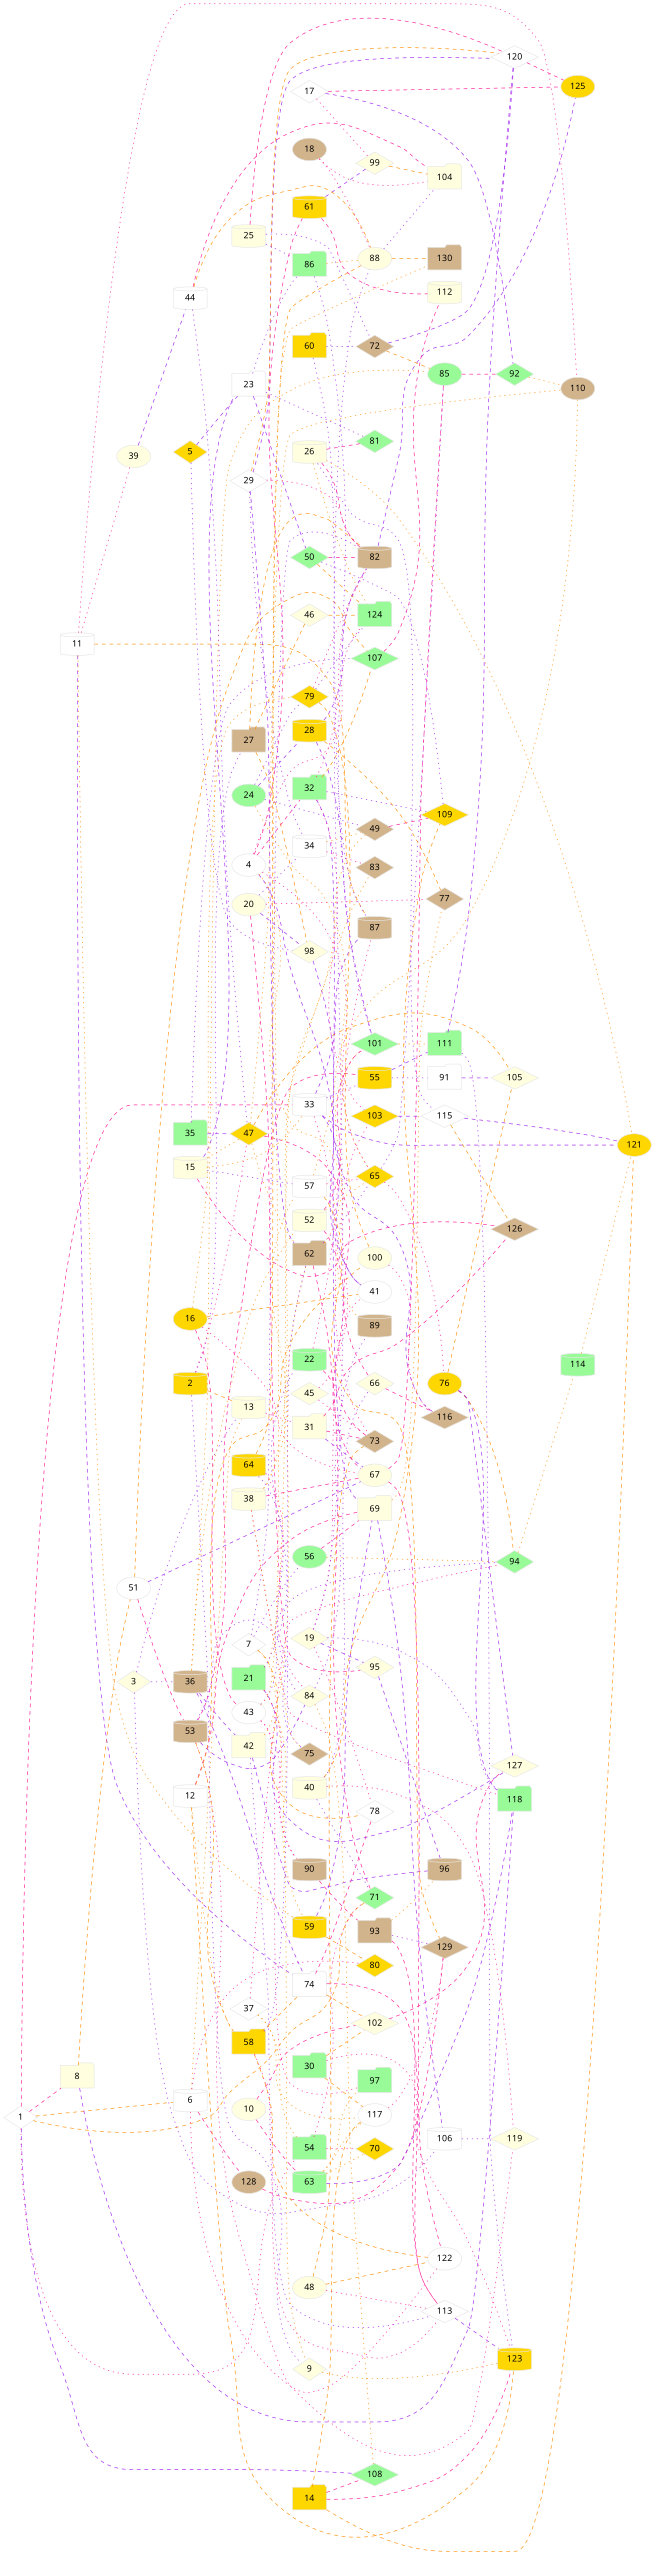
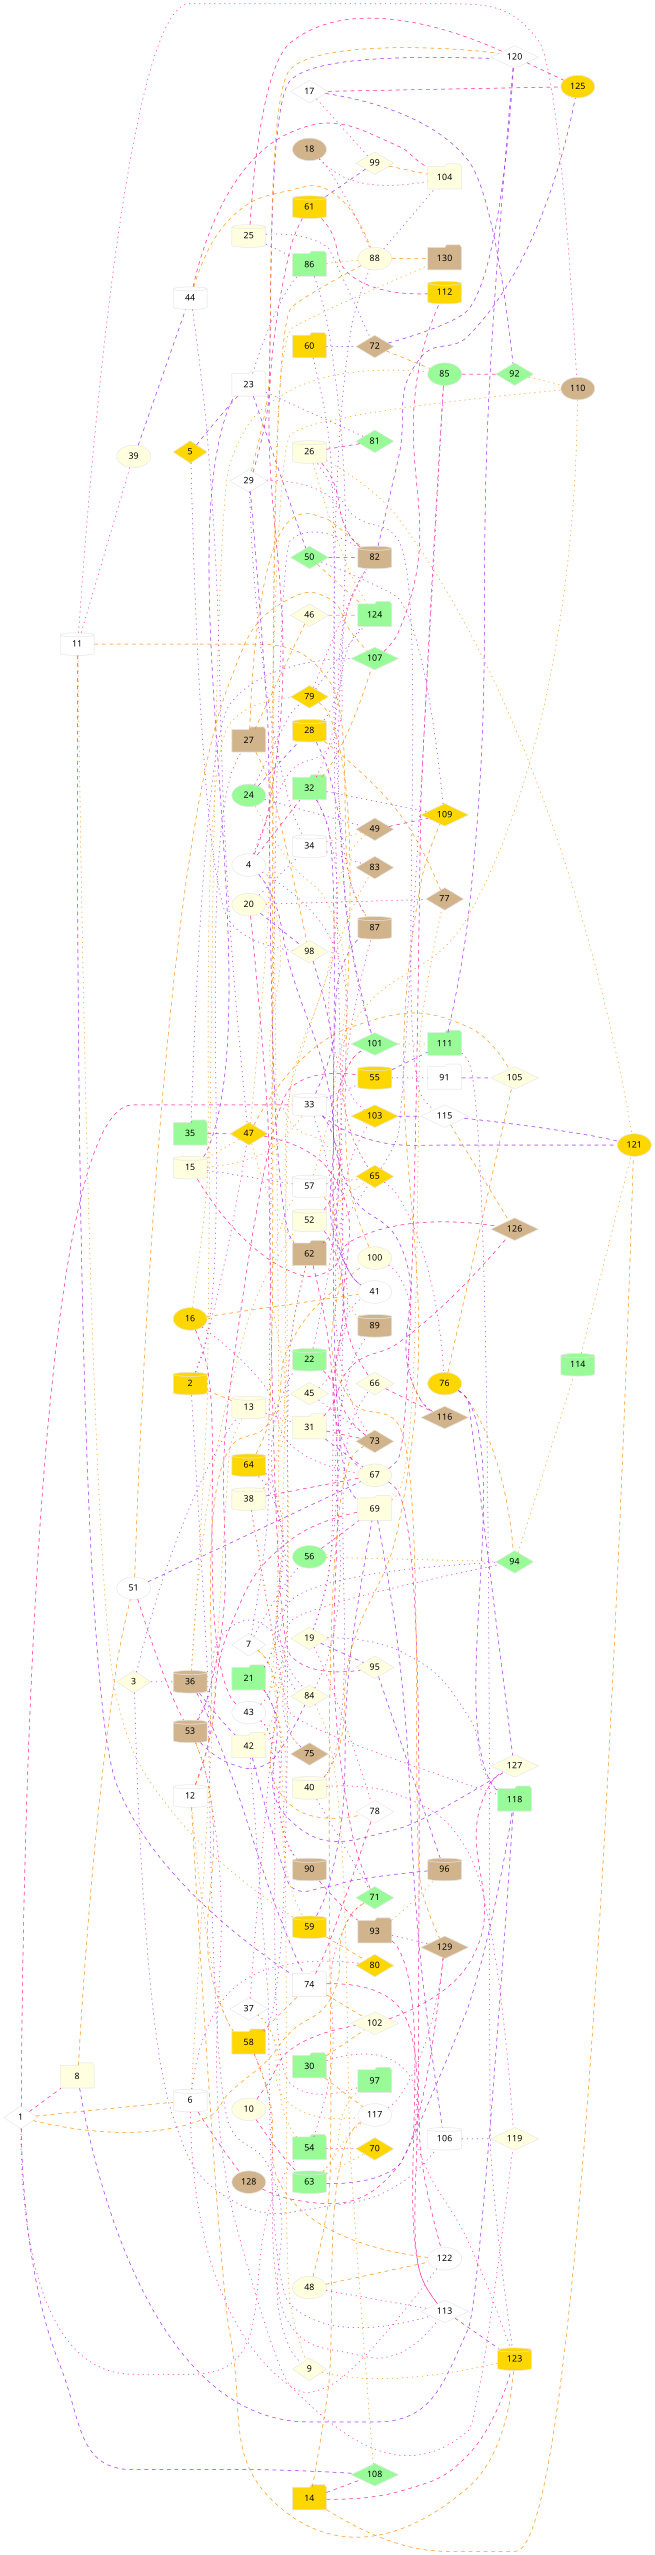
(445, 293) -> (445, 293)
(343, 644) -> (343, 644)
